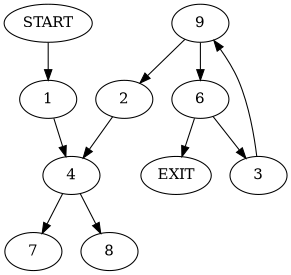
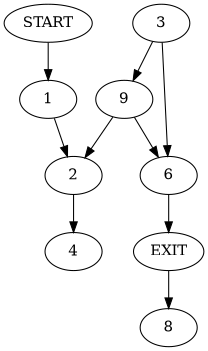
(58, 132) -> (59, 132)
(226, 133) -> (165, 94)
(88, 209) -> (169, 284)
(33, 252) -> none
